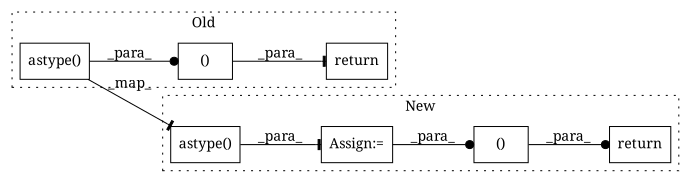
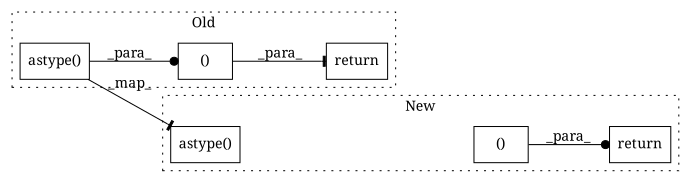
(357, 145) -> none
